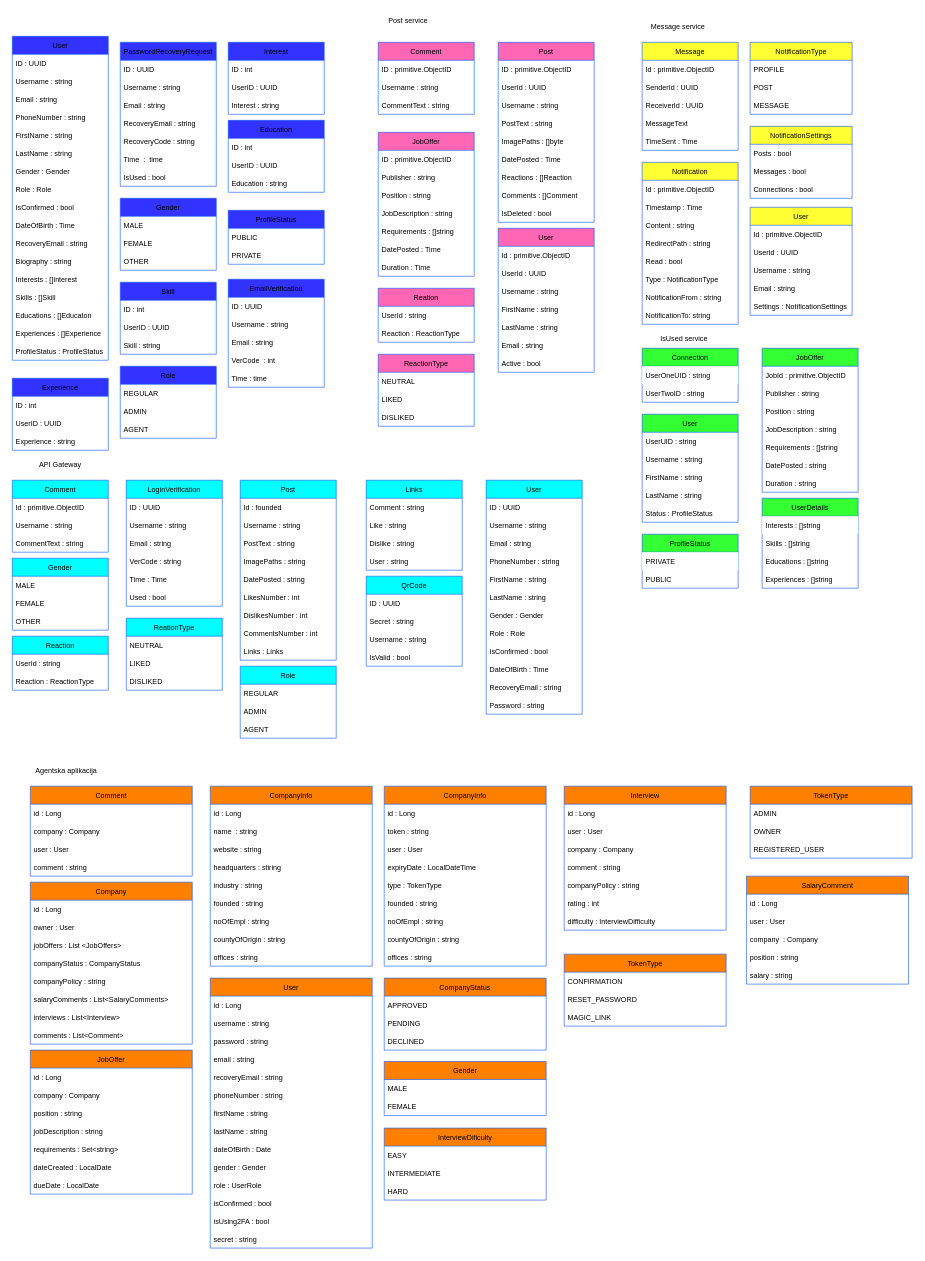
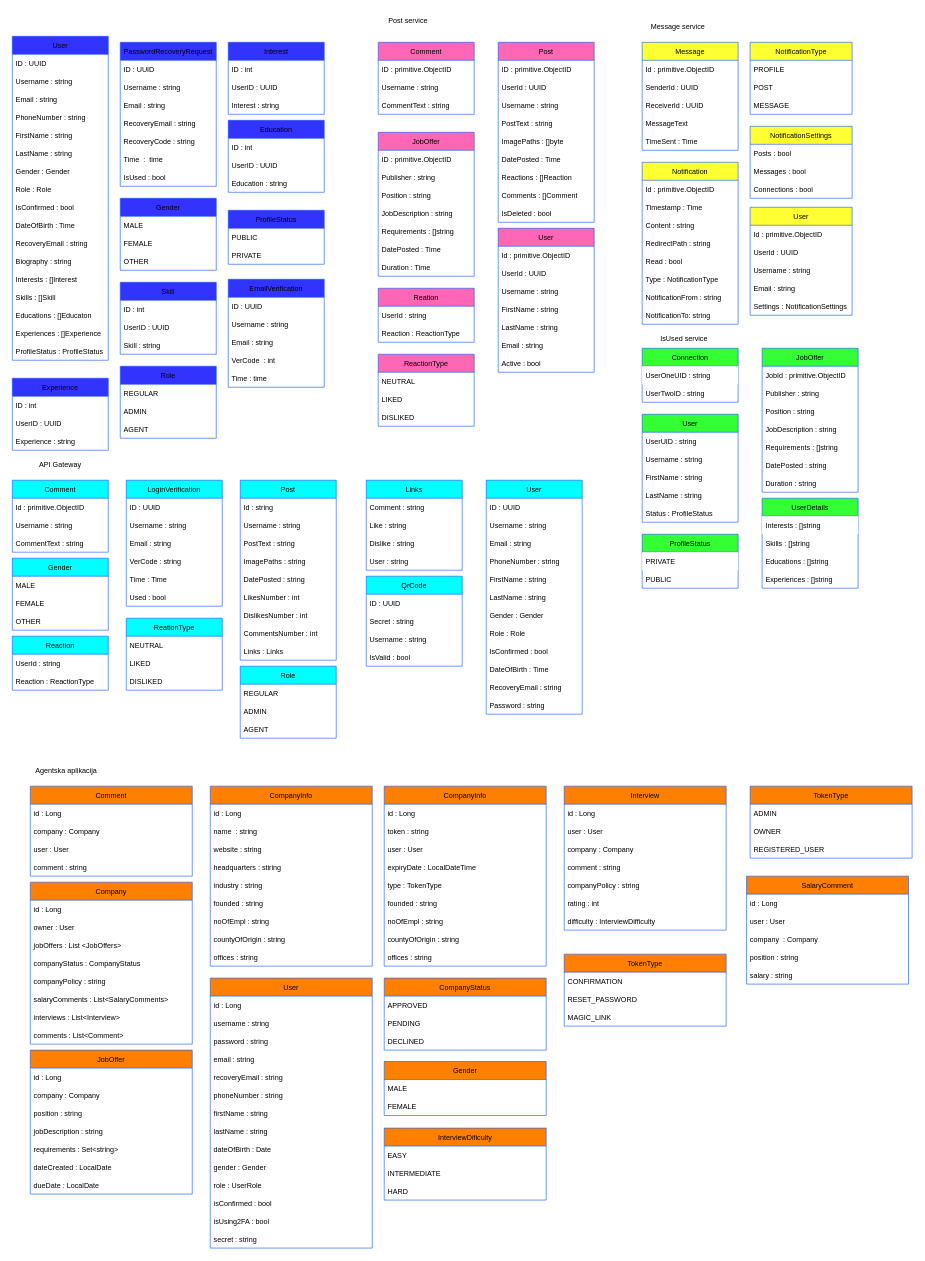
(265, 508) -> (262, 508)
